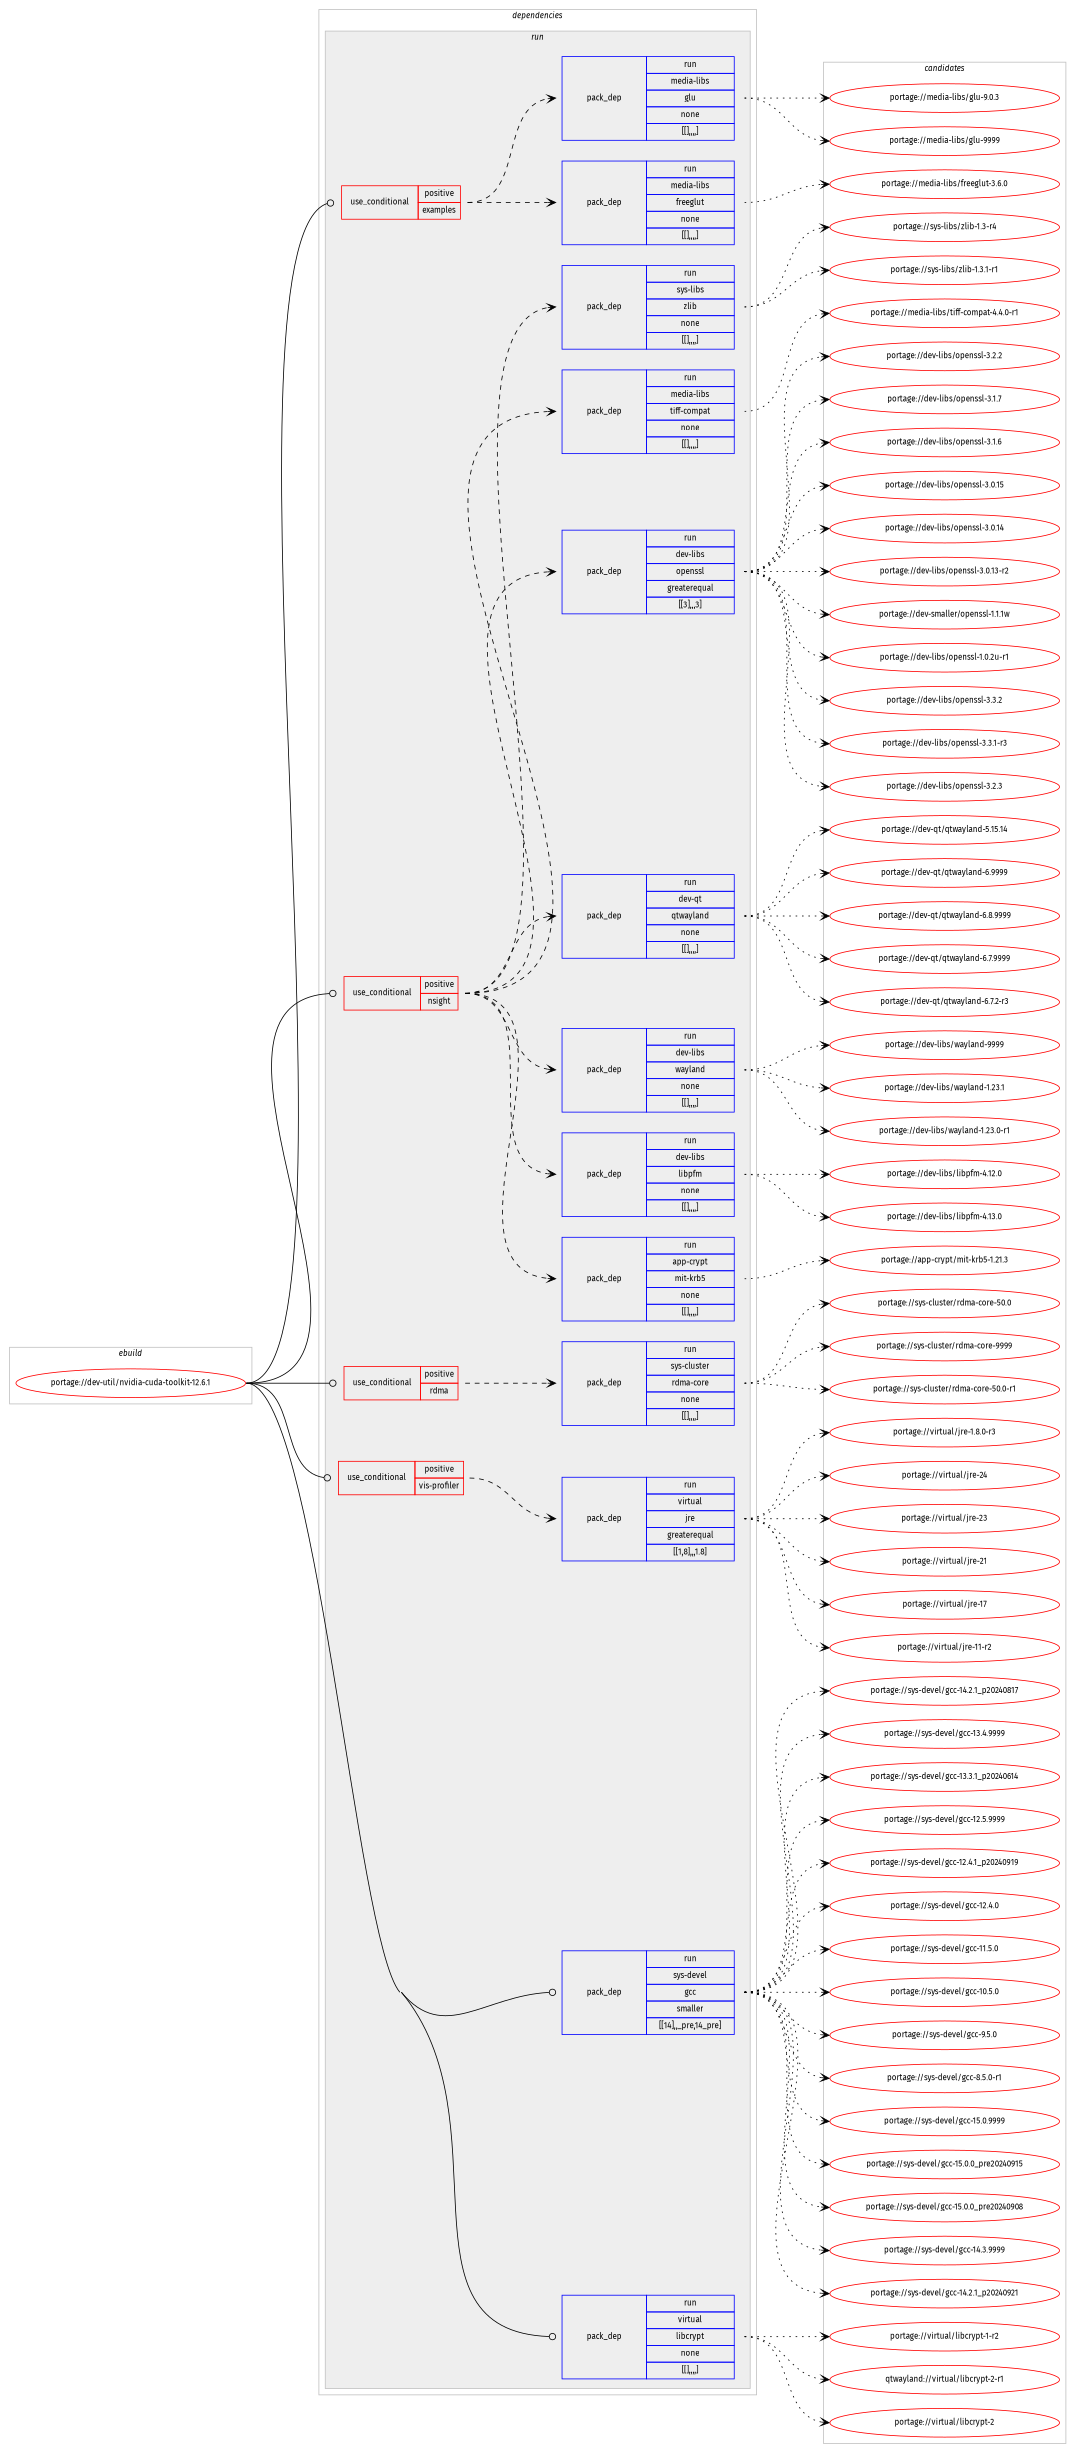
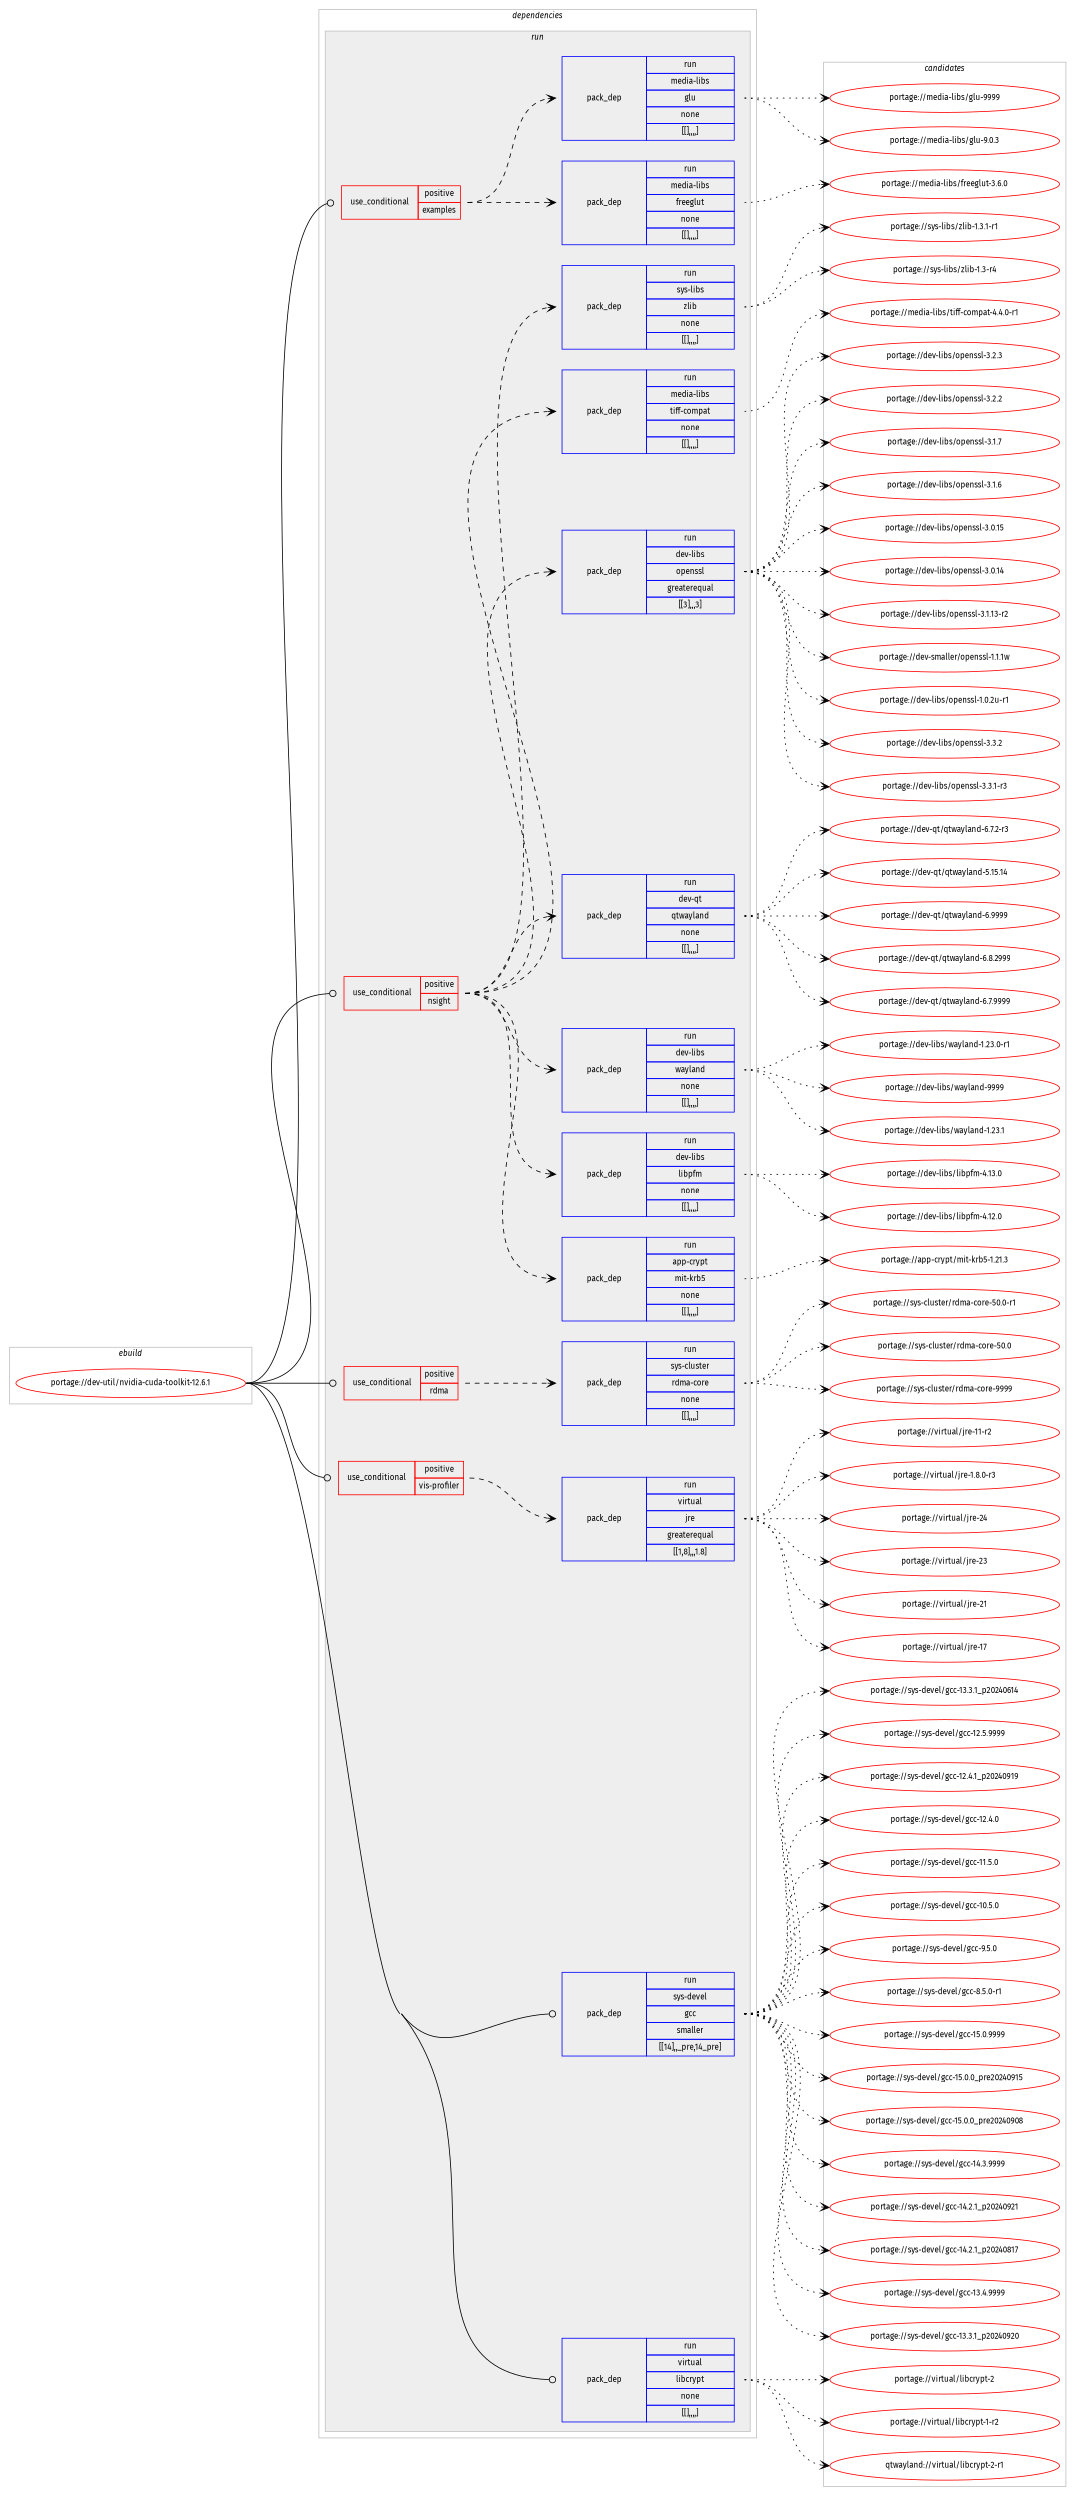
(945, 572) -> (945, 615)
(945, 916) -> (945, 959)
none -> (945, 2337)
